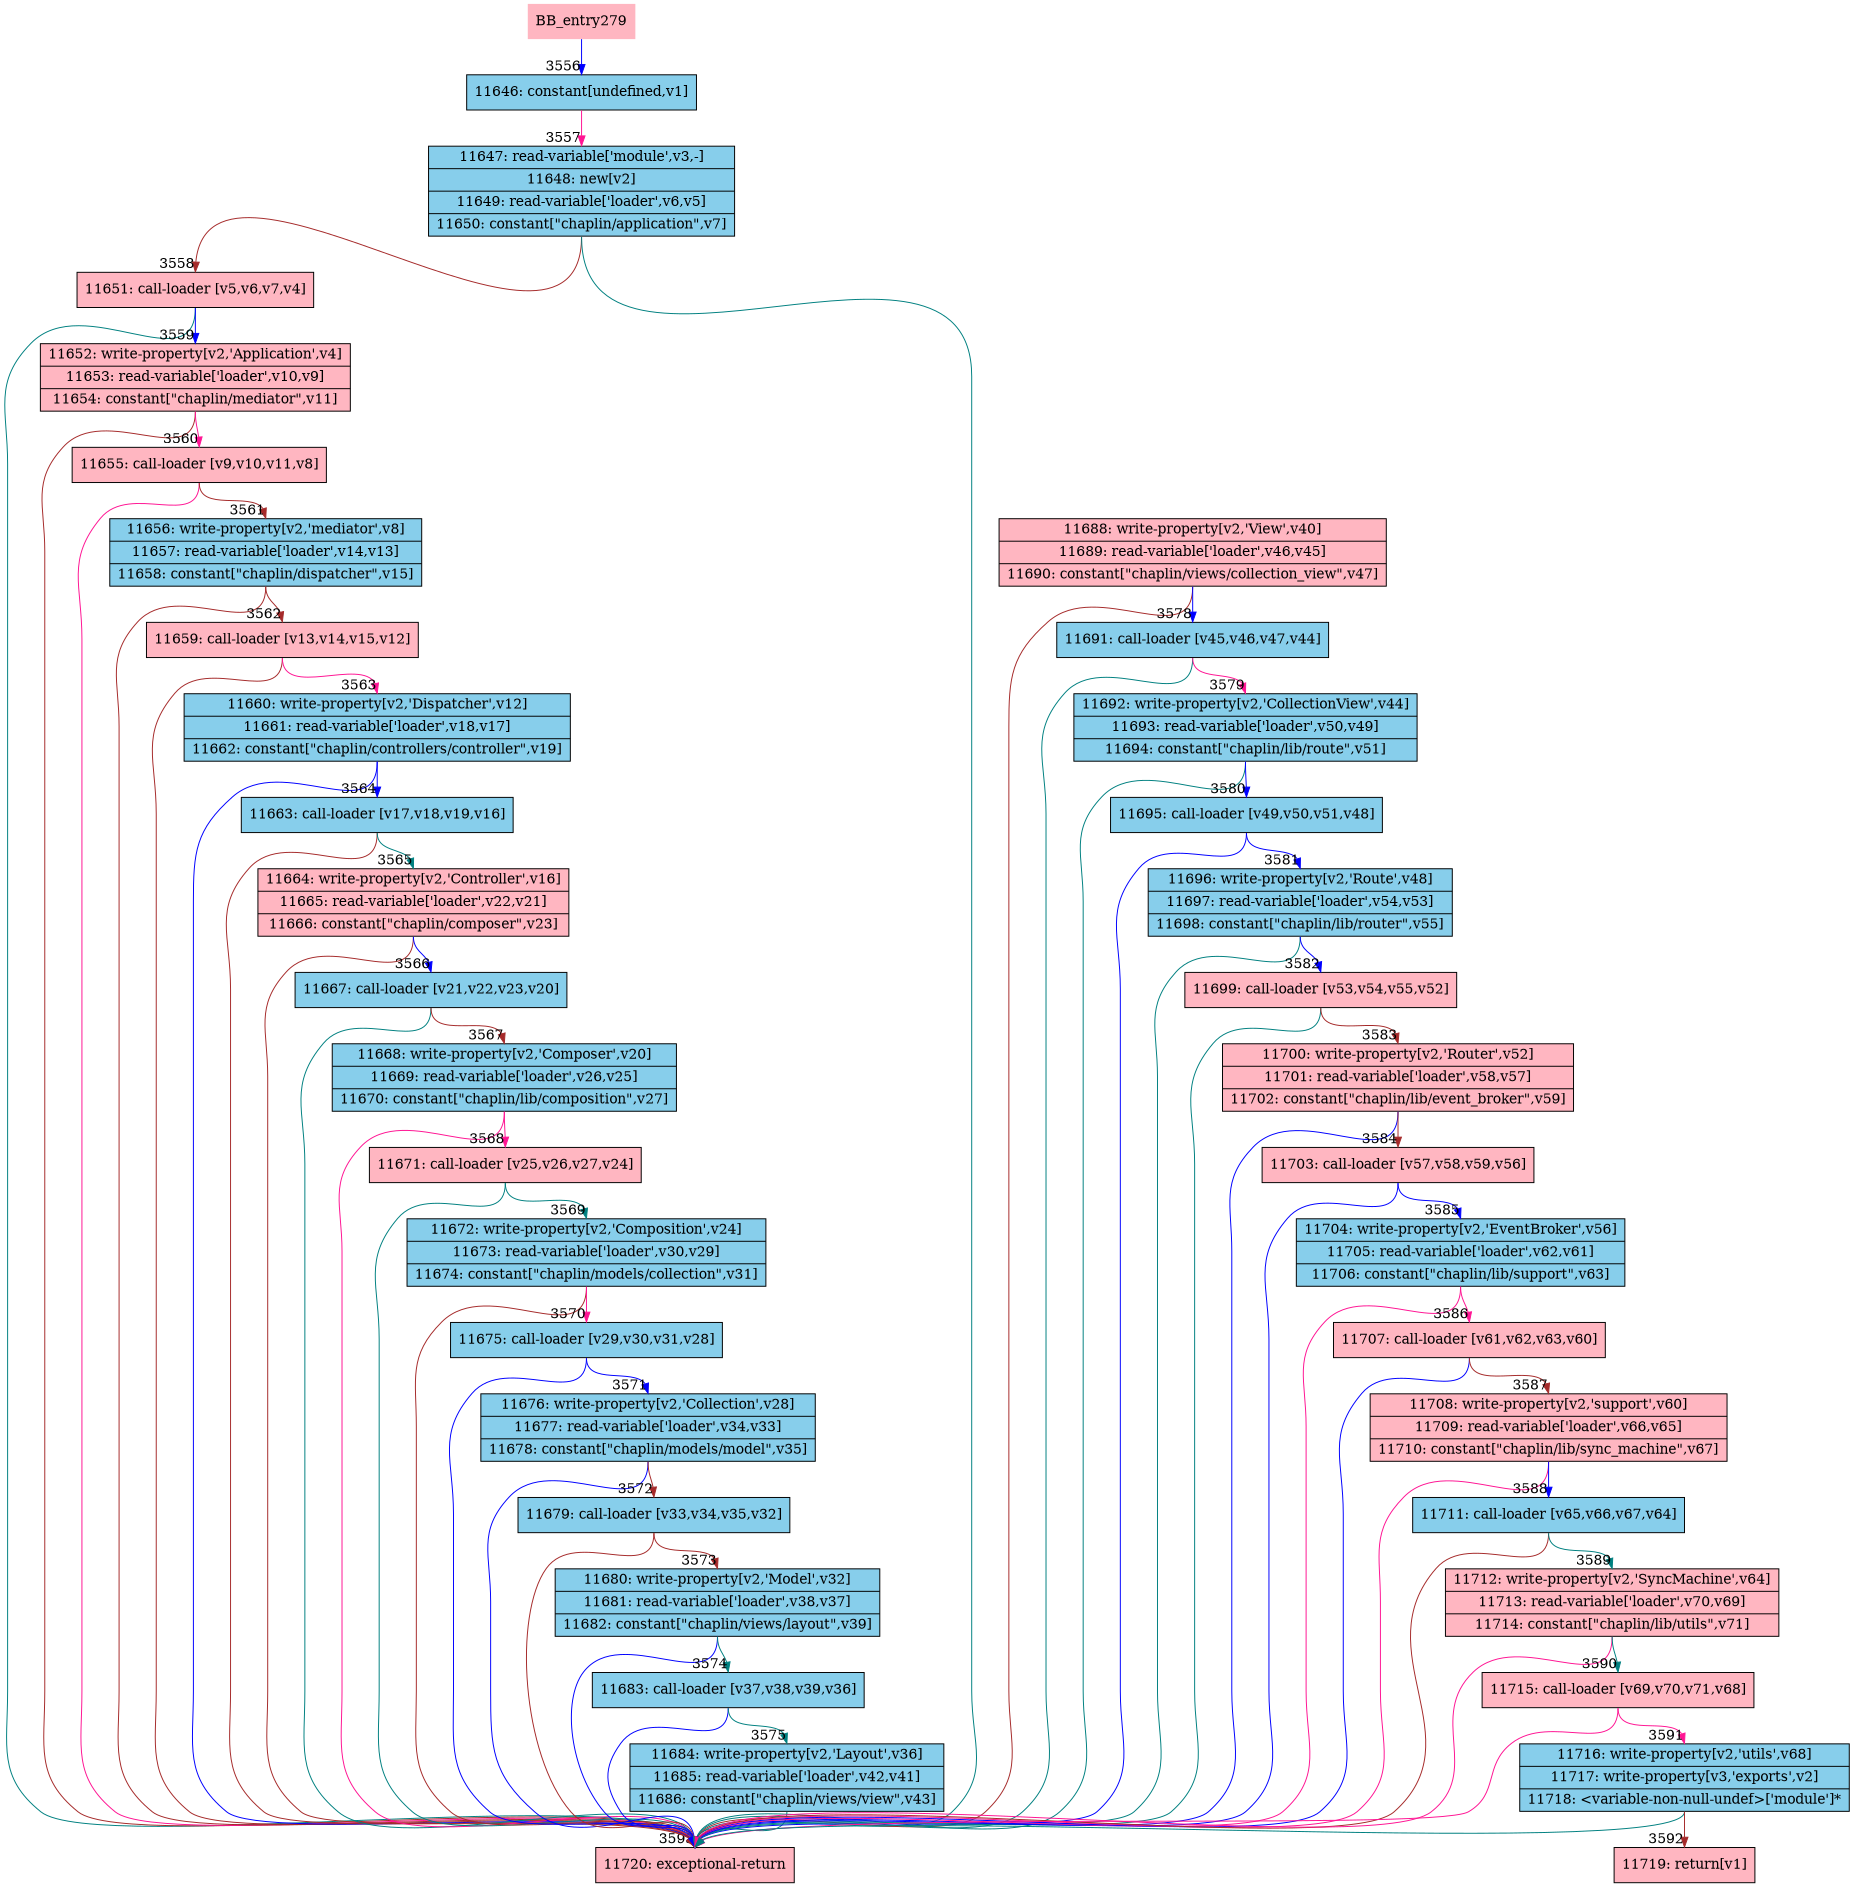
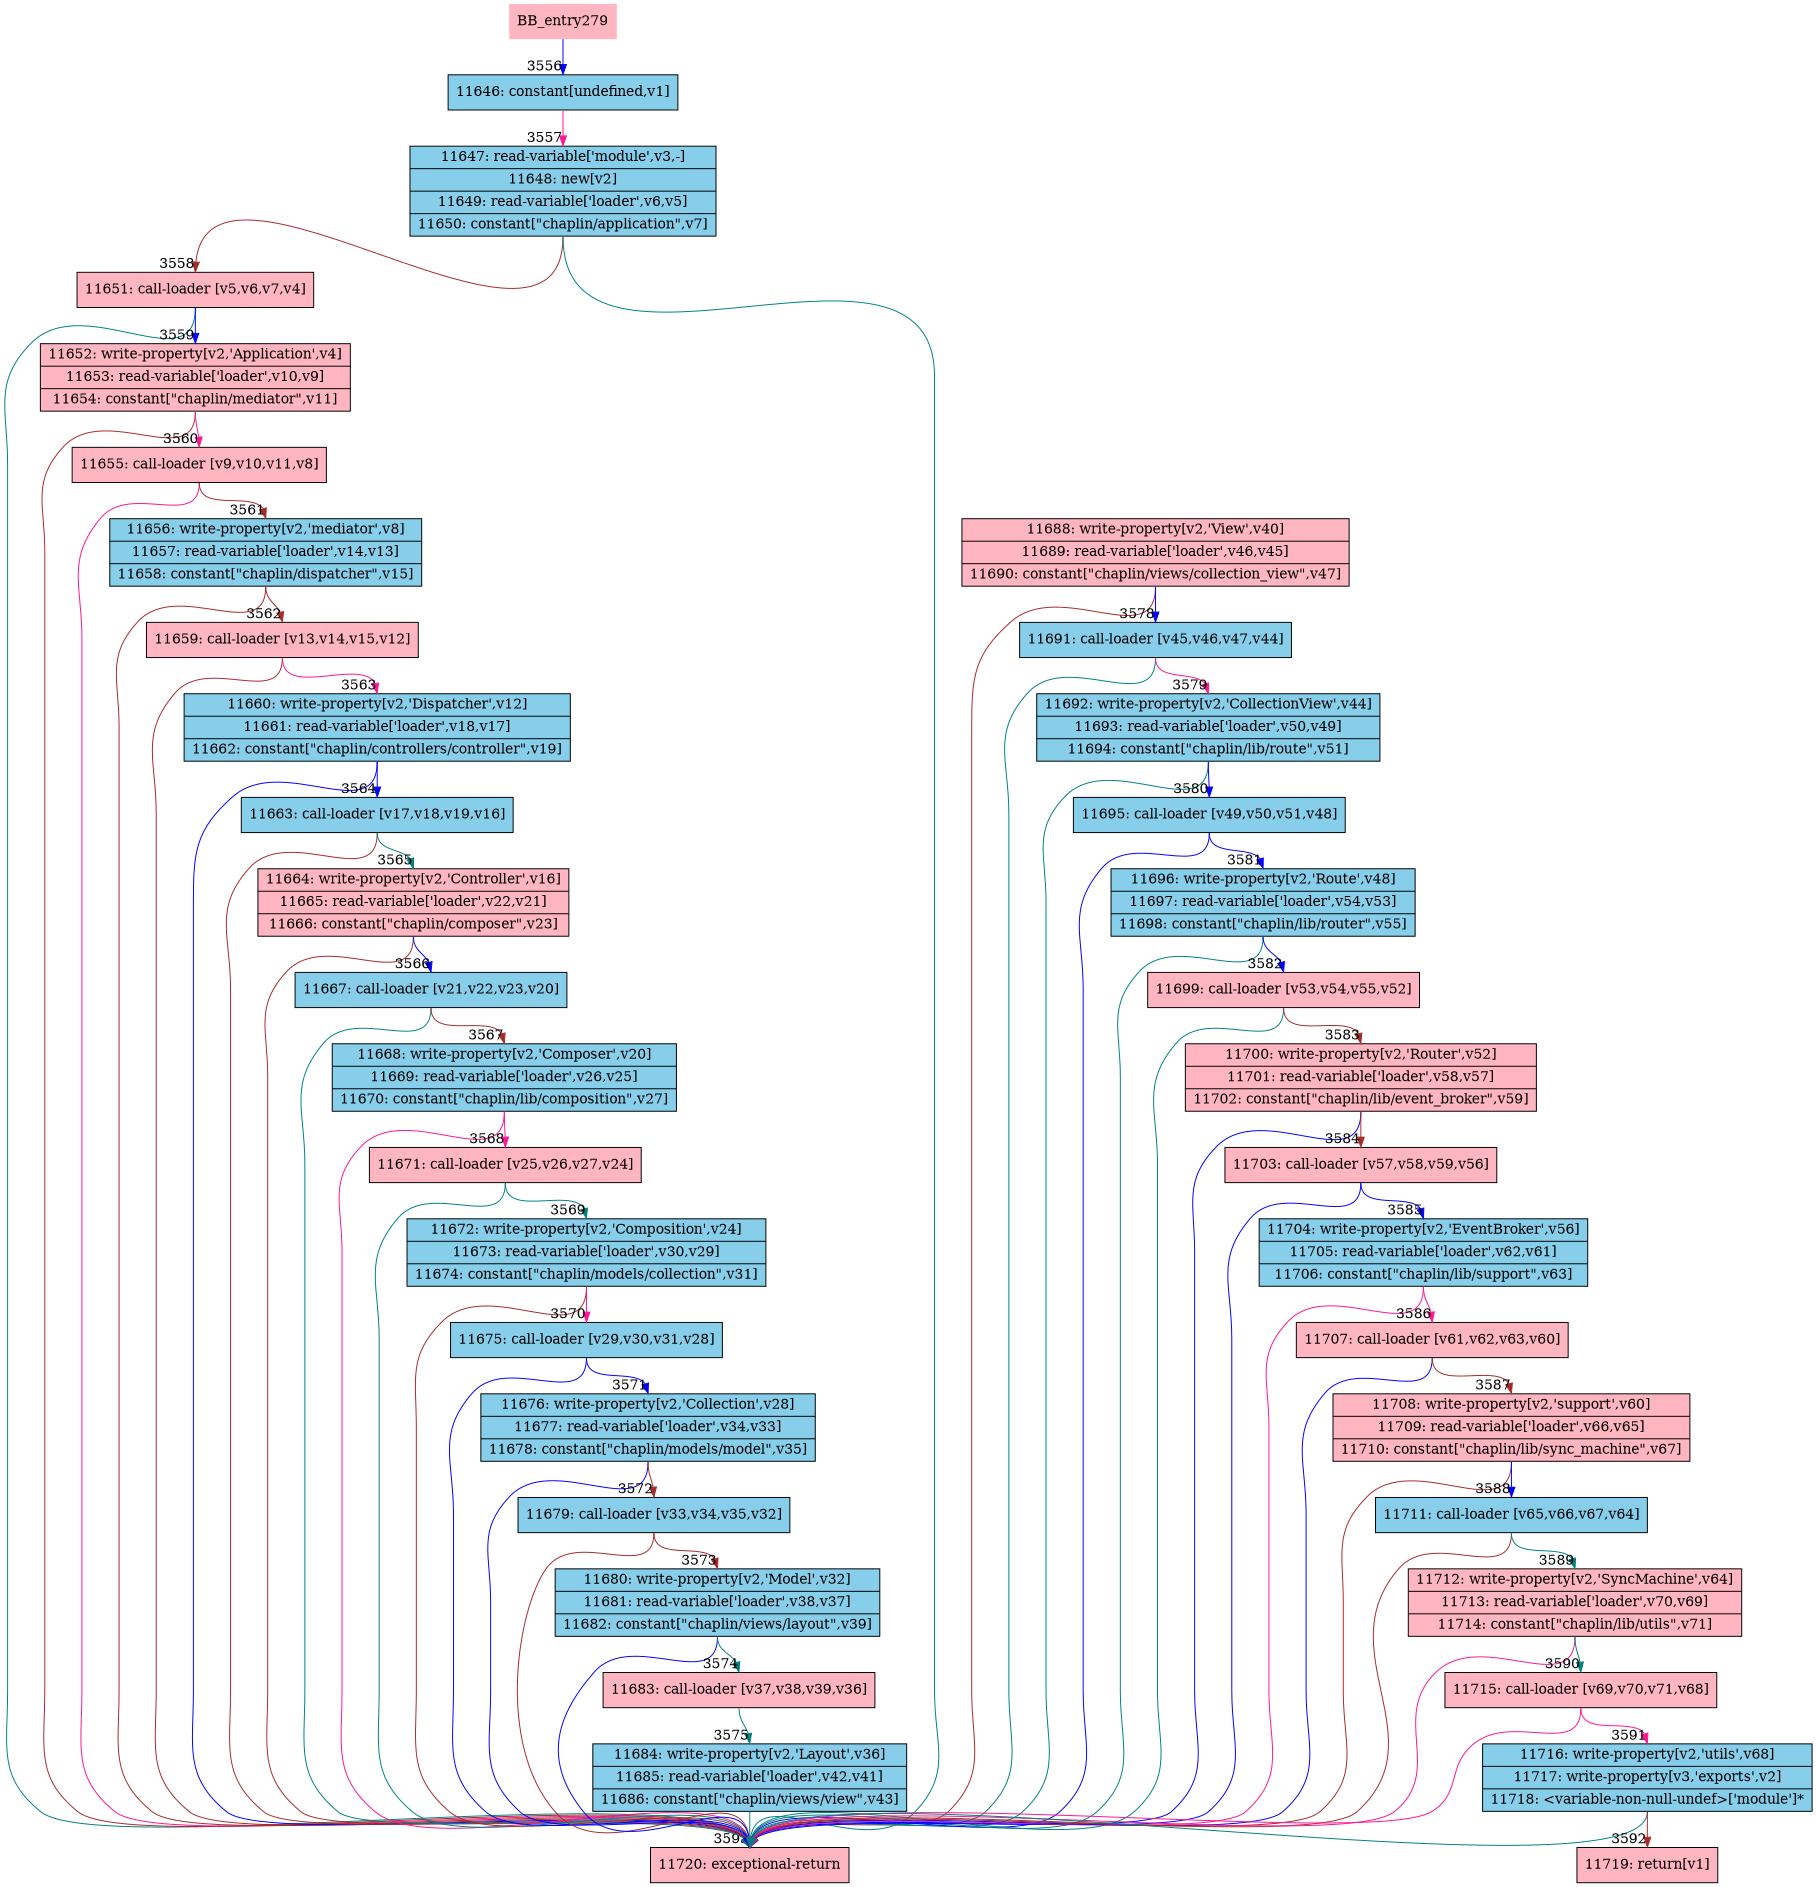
(728, 1690) -> (739, 1690)
(613, 1756) -> none
(1360, 1809) -> (1310, 1815)
